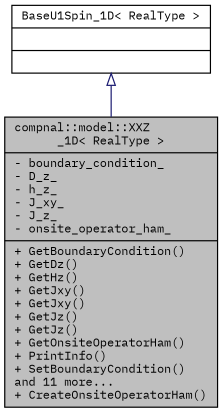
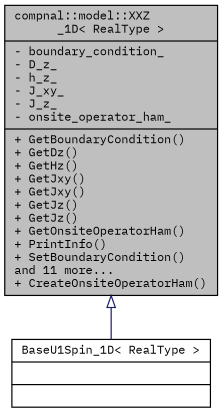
(111, 101) -> (111, 323)
